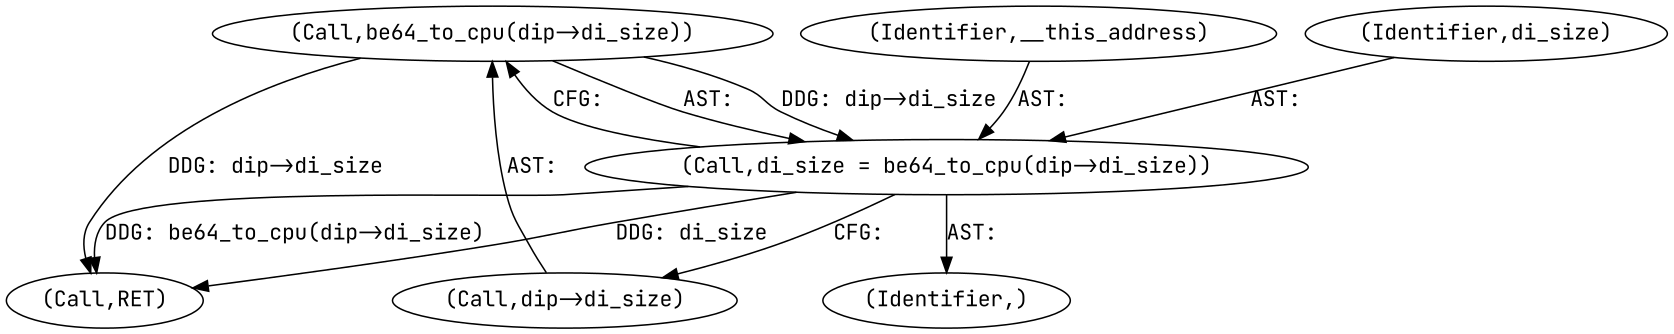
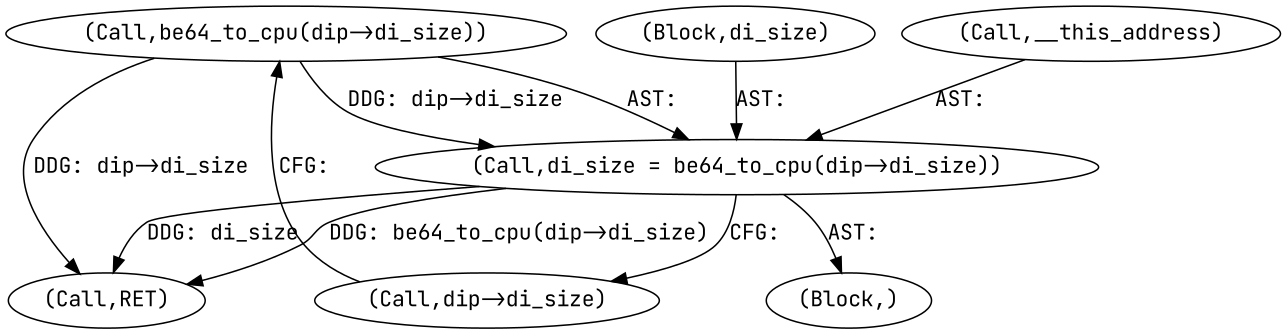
(1039, 34) -> (1091, 34)
(1486, 34) -> (735, 34)
(599, 129) -> none
(539, 167) -> (311, 167)
(947, 301) -> (849, 301)
